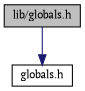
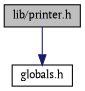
(42, 16) -> (42, 16)
